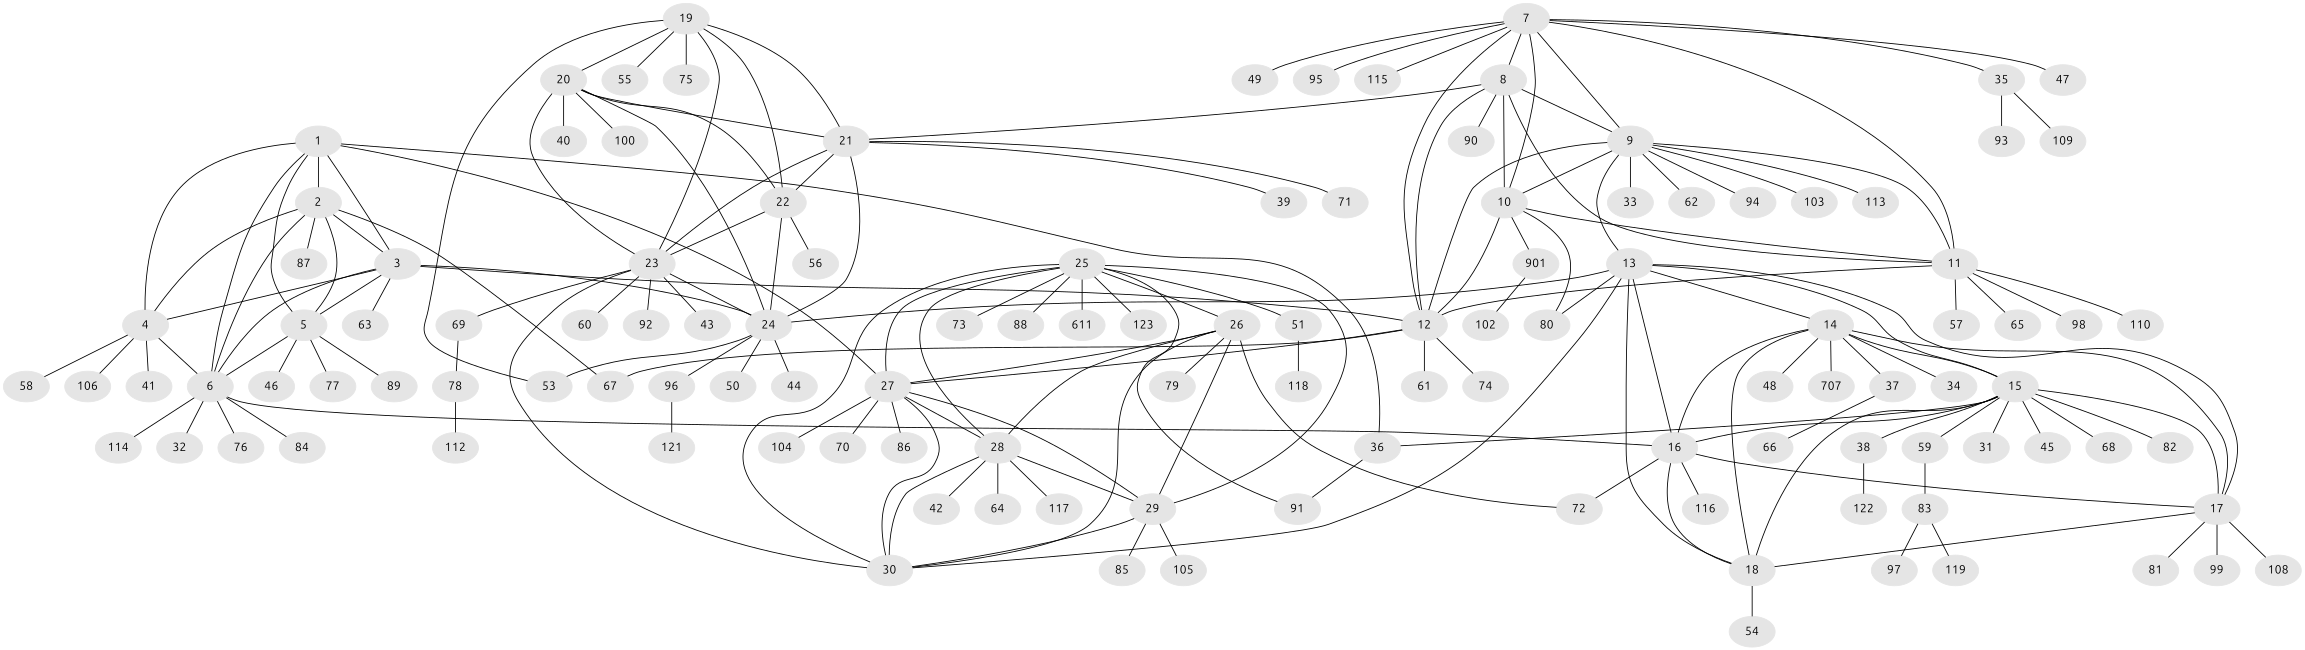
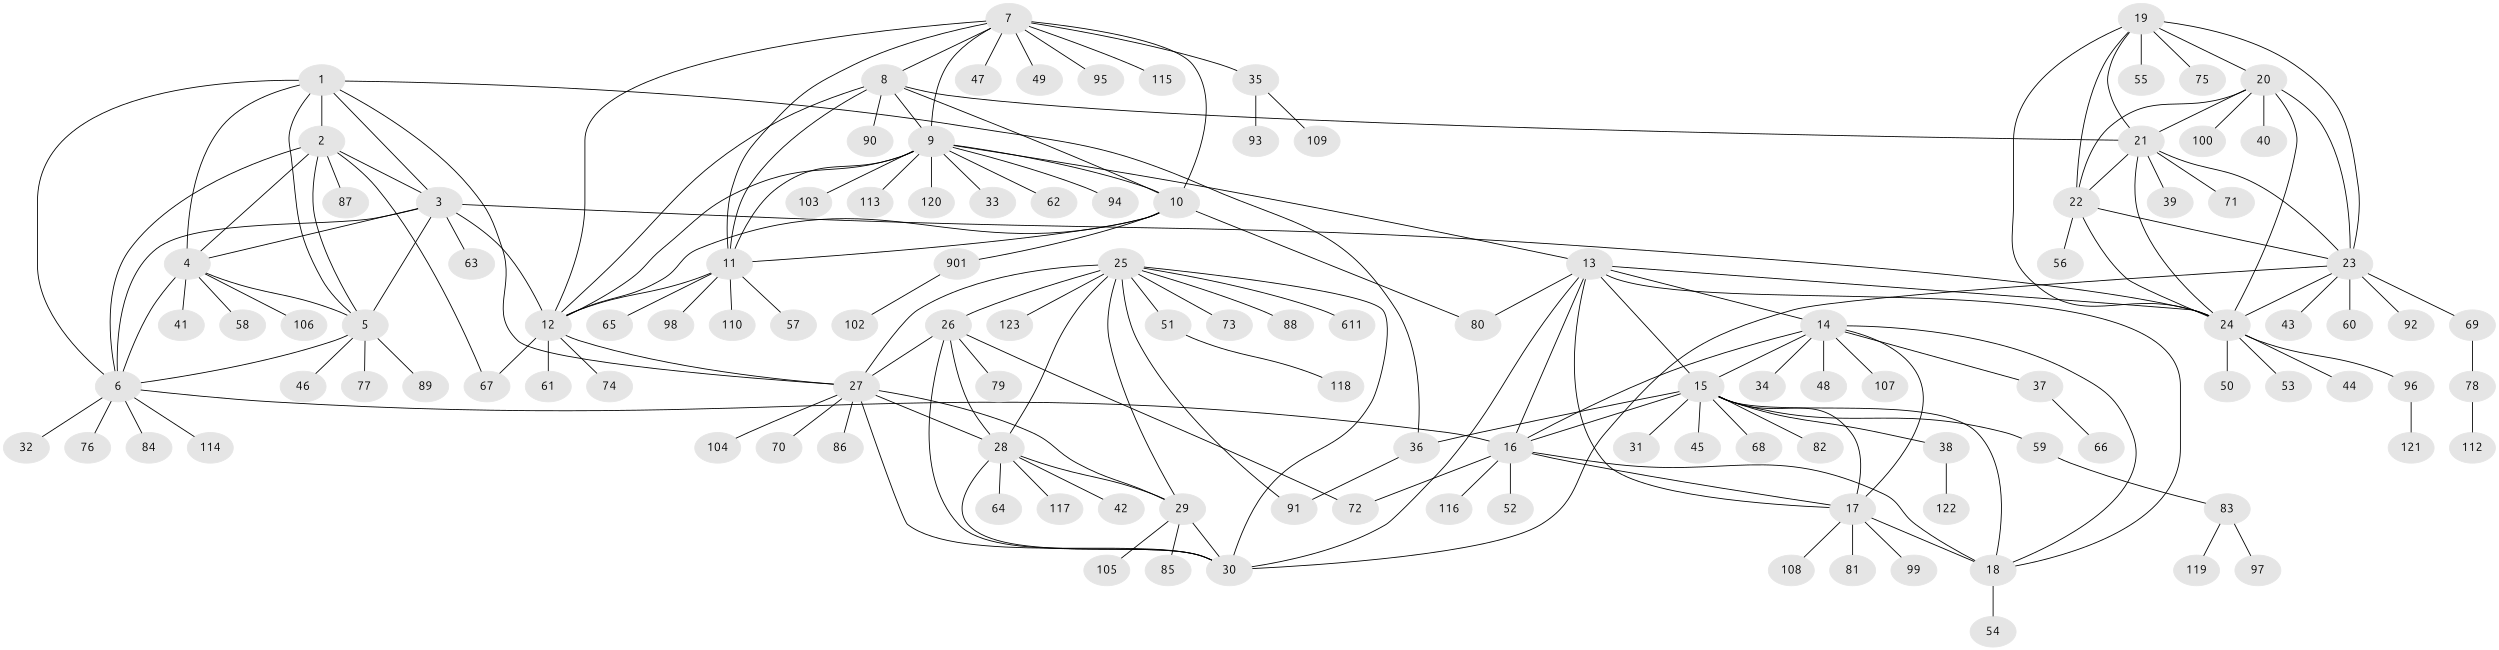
(456, 176) -> (2013, 224)
none -> (931, 203)
none -> (277, 294)
(1831, 387) -> (1885, 387)
(1196, 417) -> none
none -> (1510, 509)
